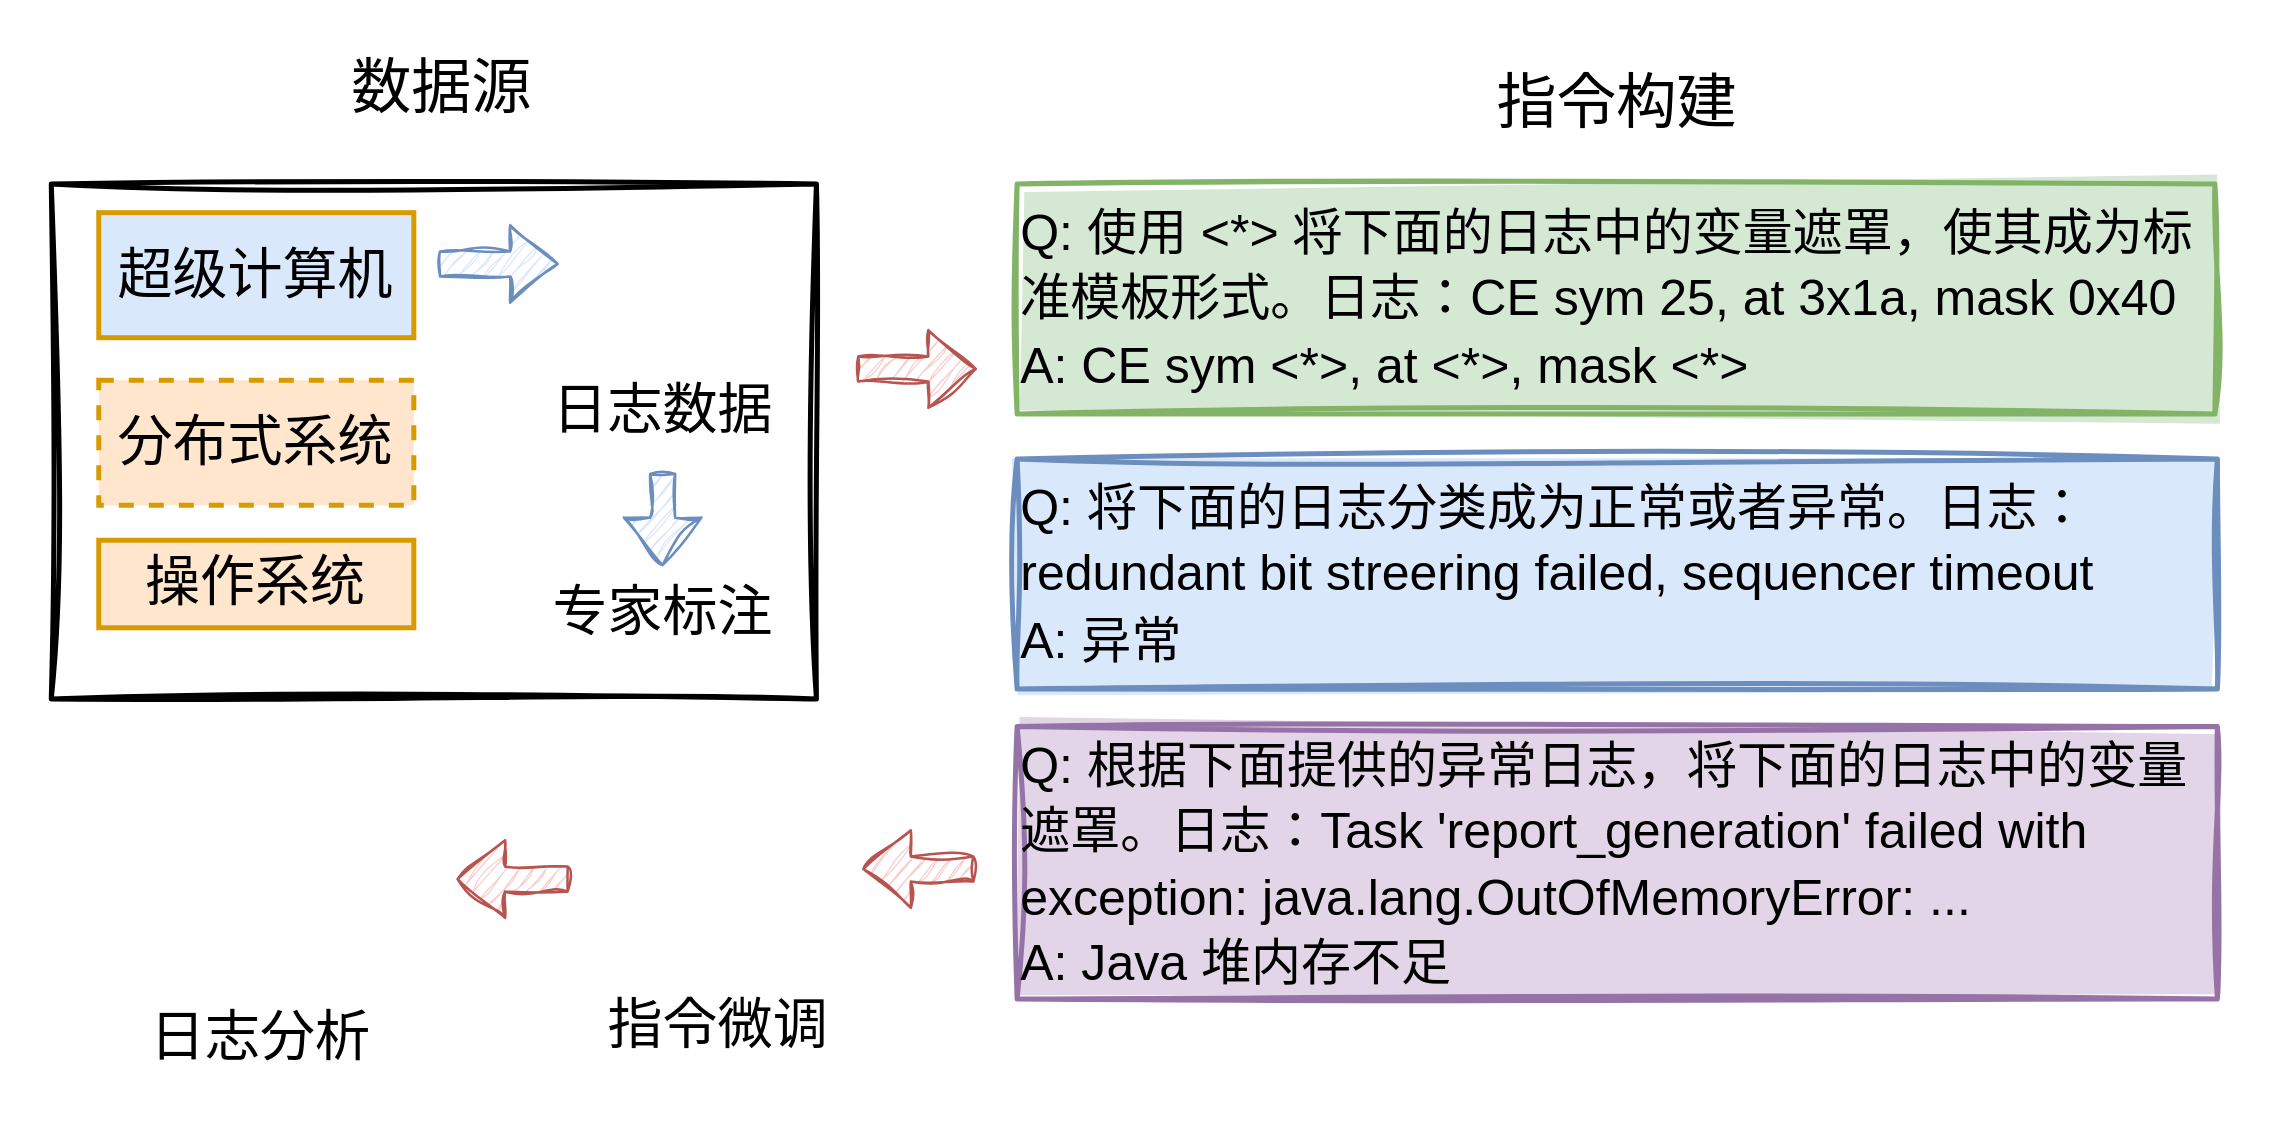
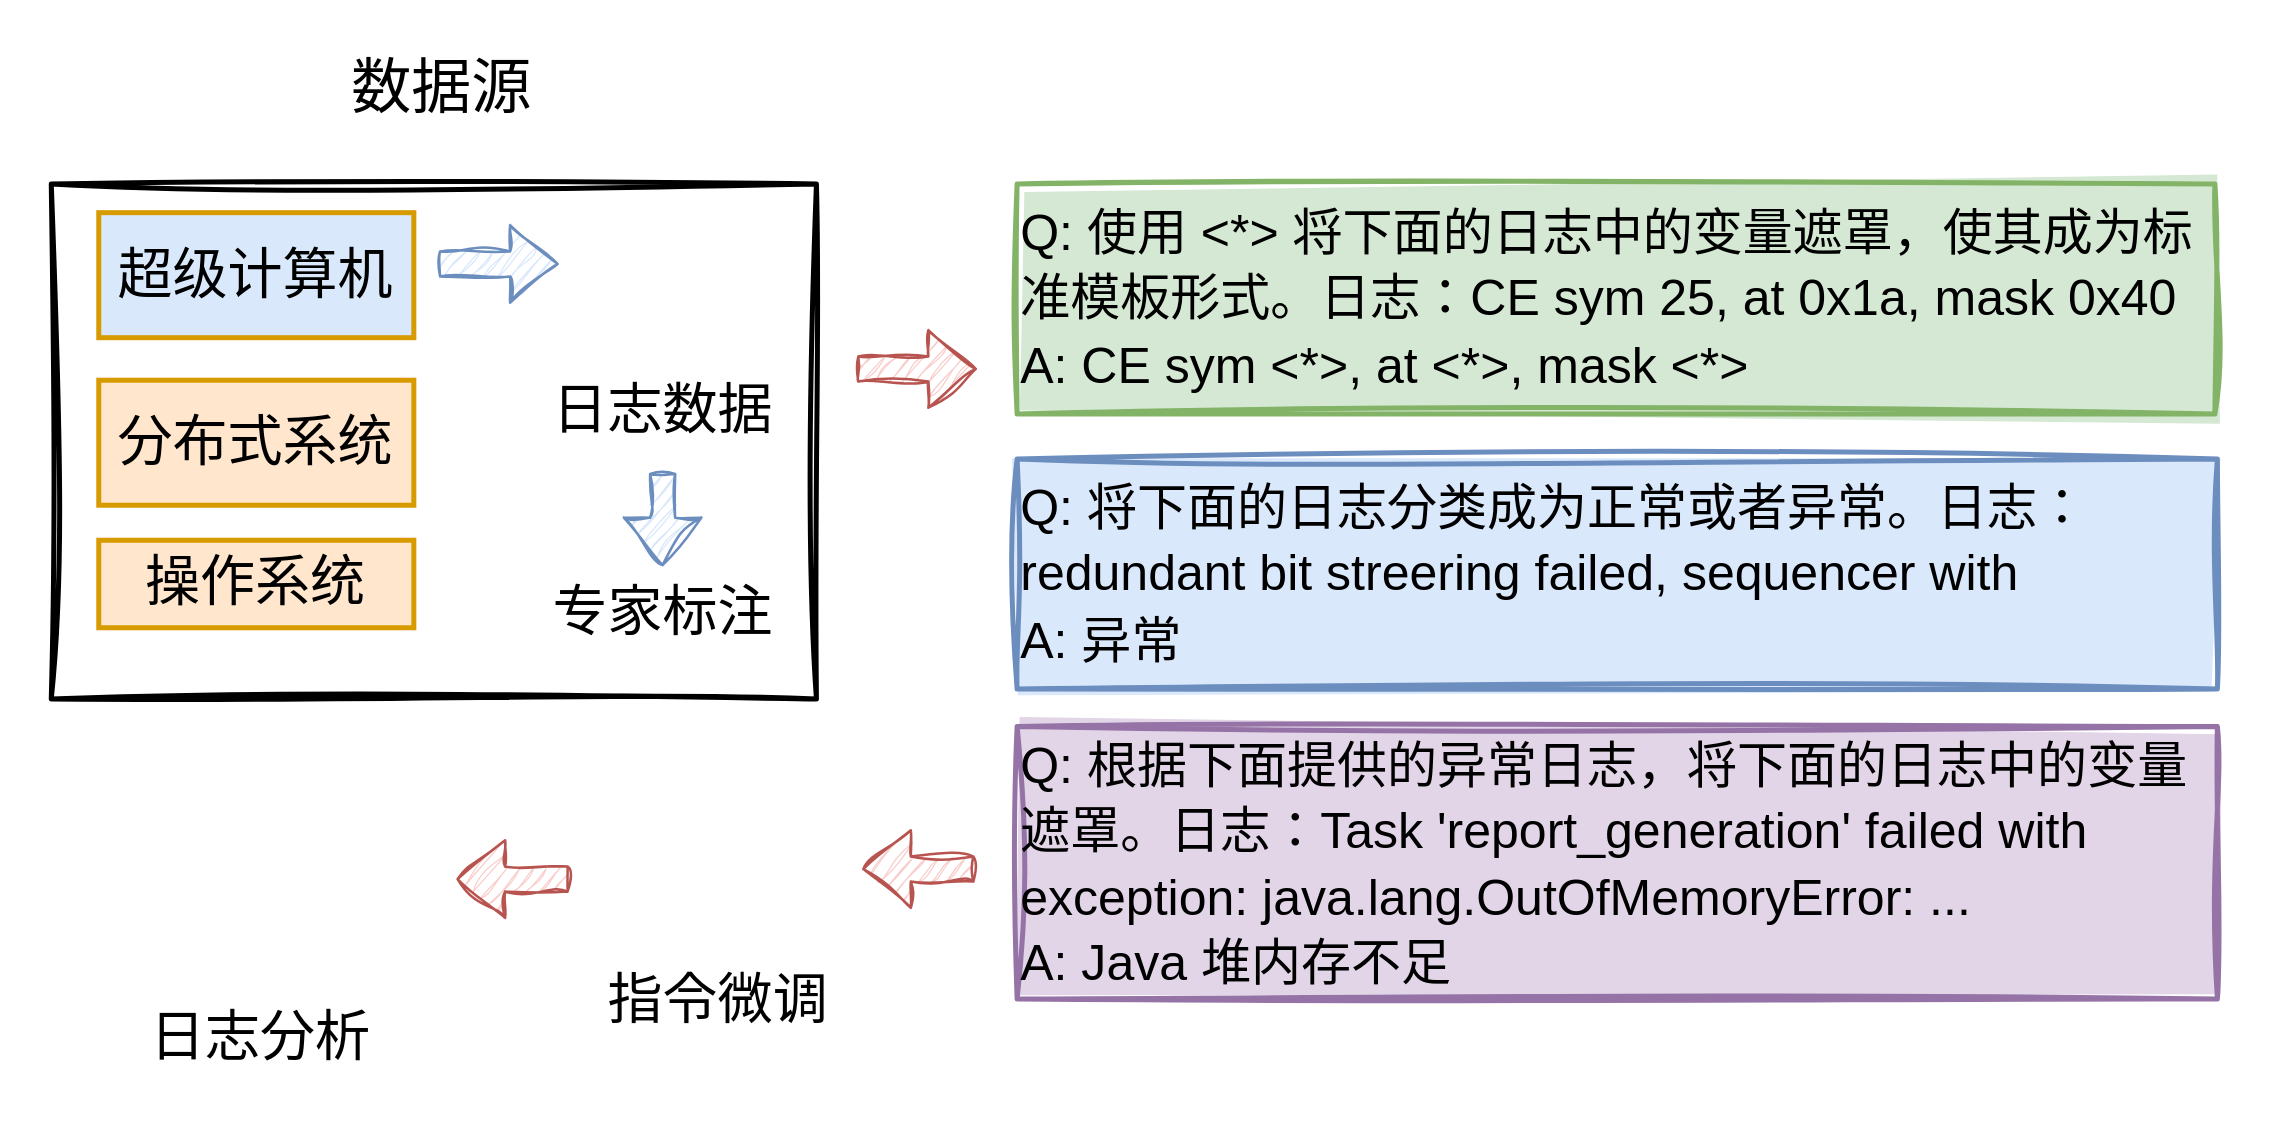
(1617, 104) -> none
(1618, 299) -> (1618, 299)
(256, 443) -> (256, 443)
(1619, 574) -> (1619, 574)
(719, 1024) -> (719, 999)
